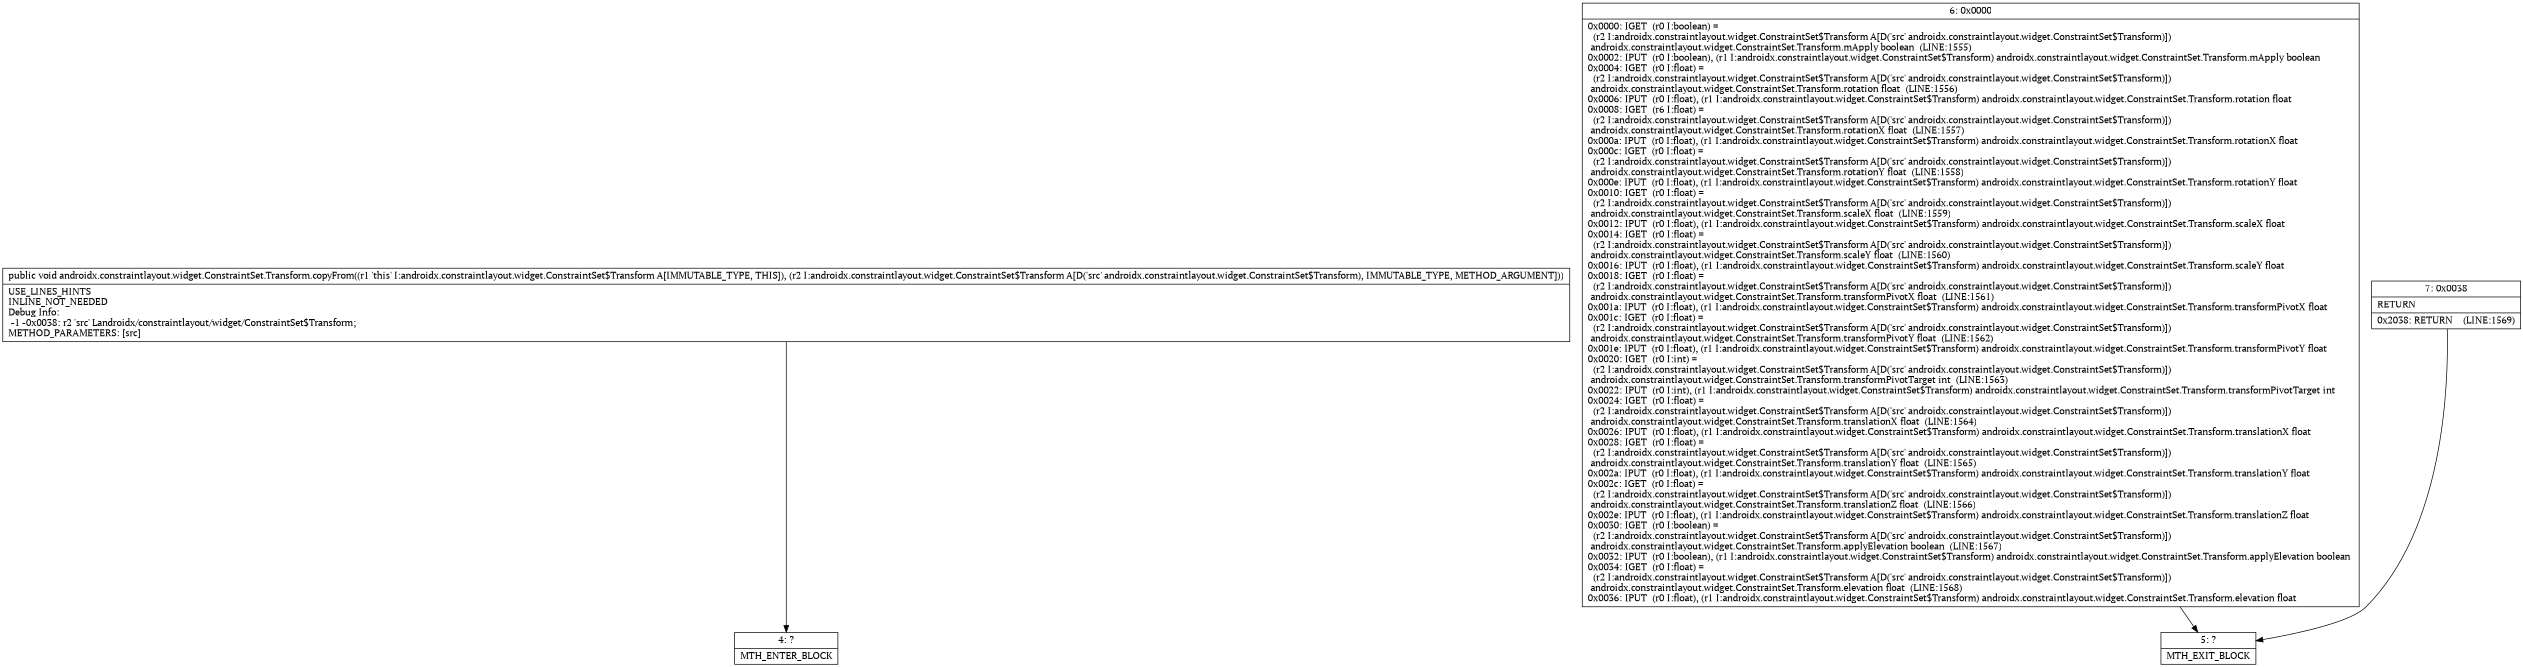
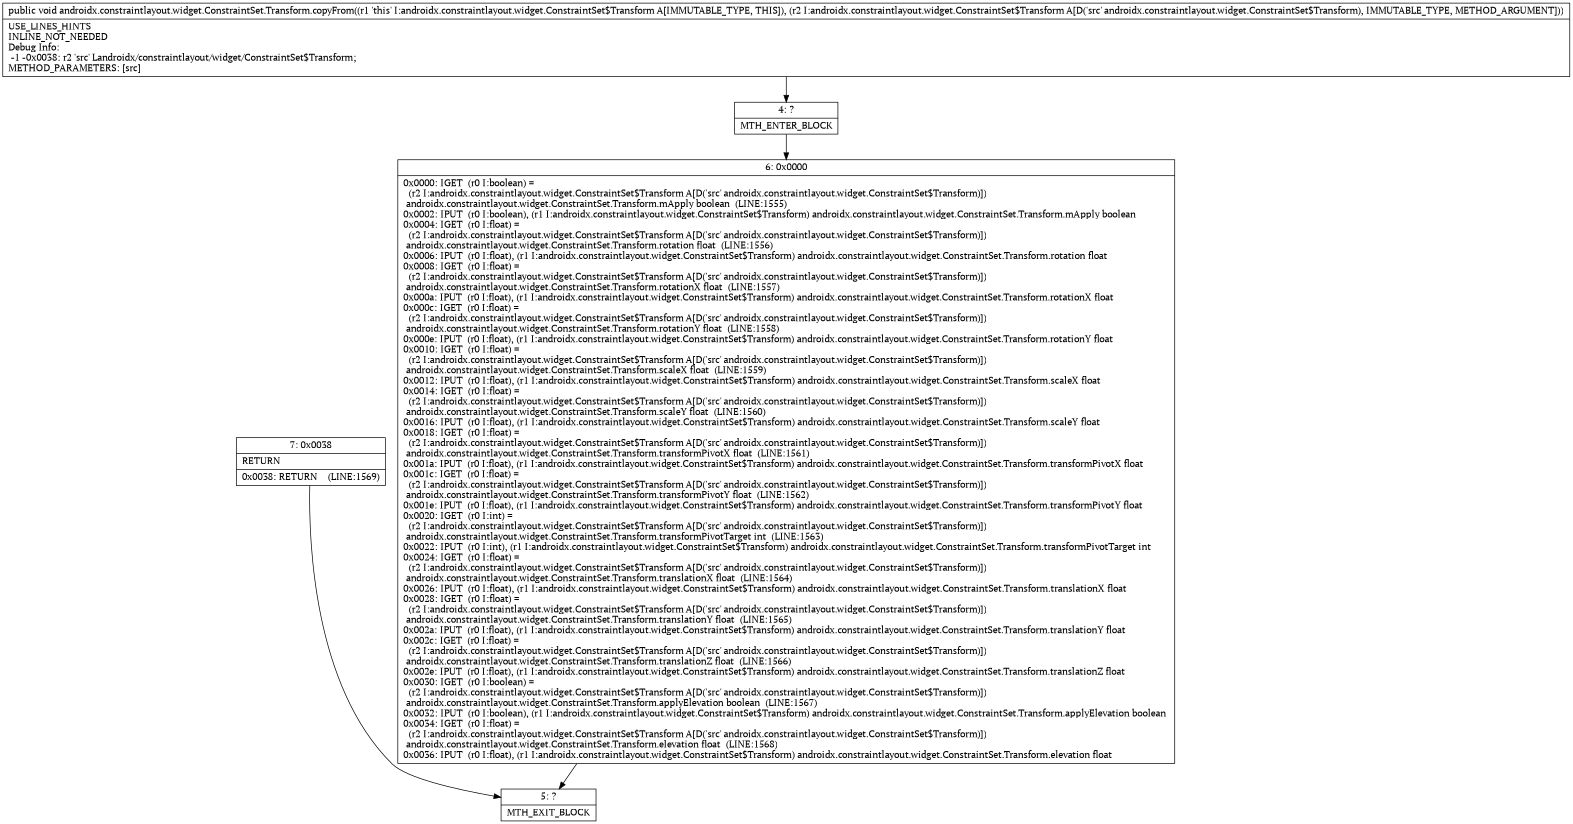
(1647, 110) -> (463, 266)
none -> (786, 143)
(2446, 321) -> (311, 477)
